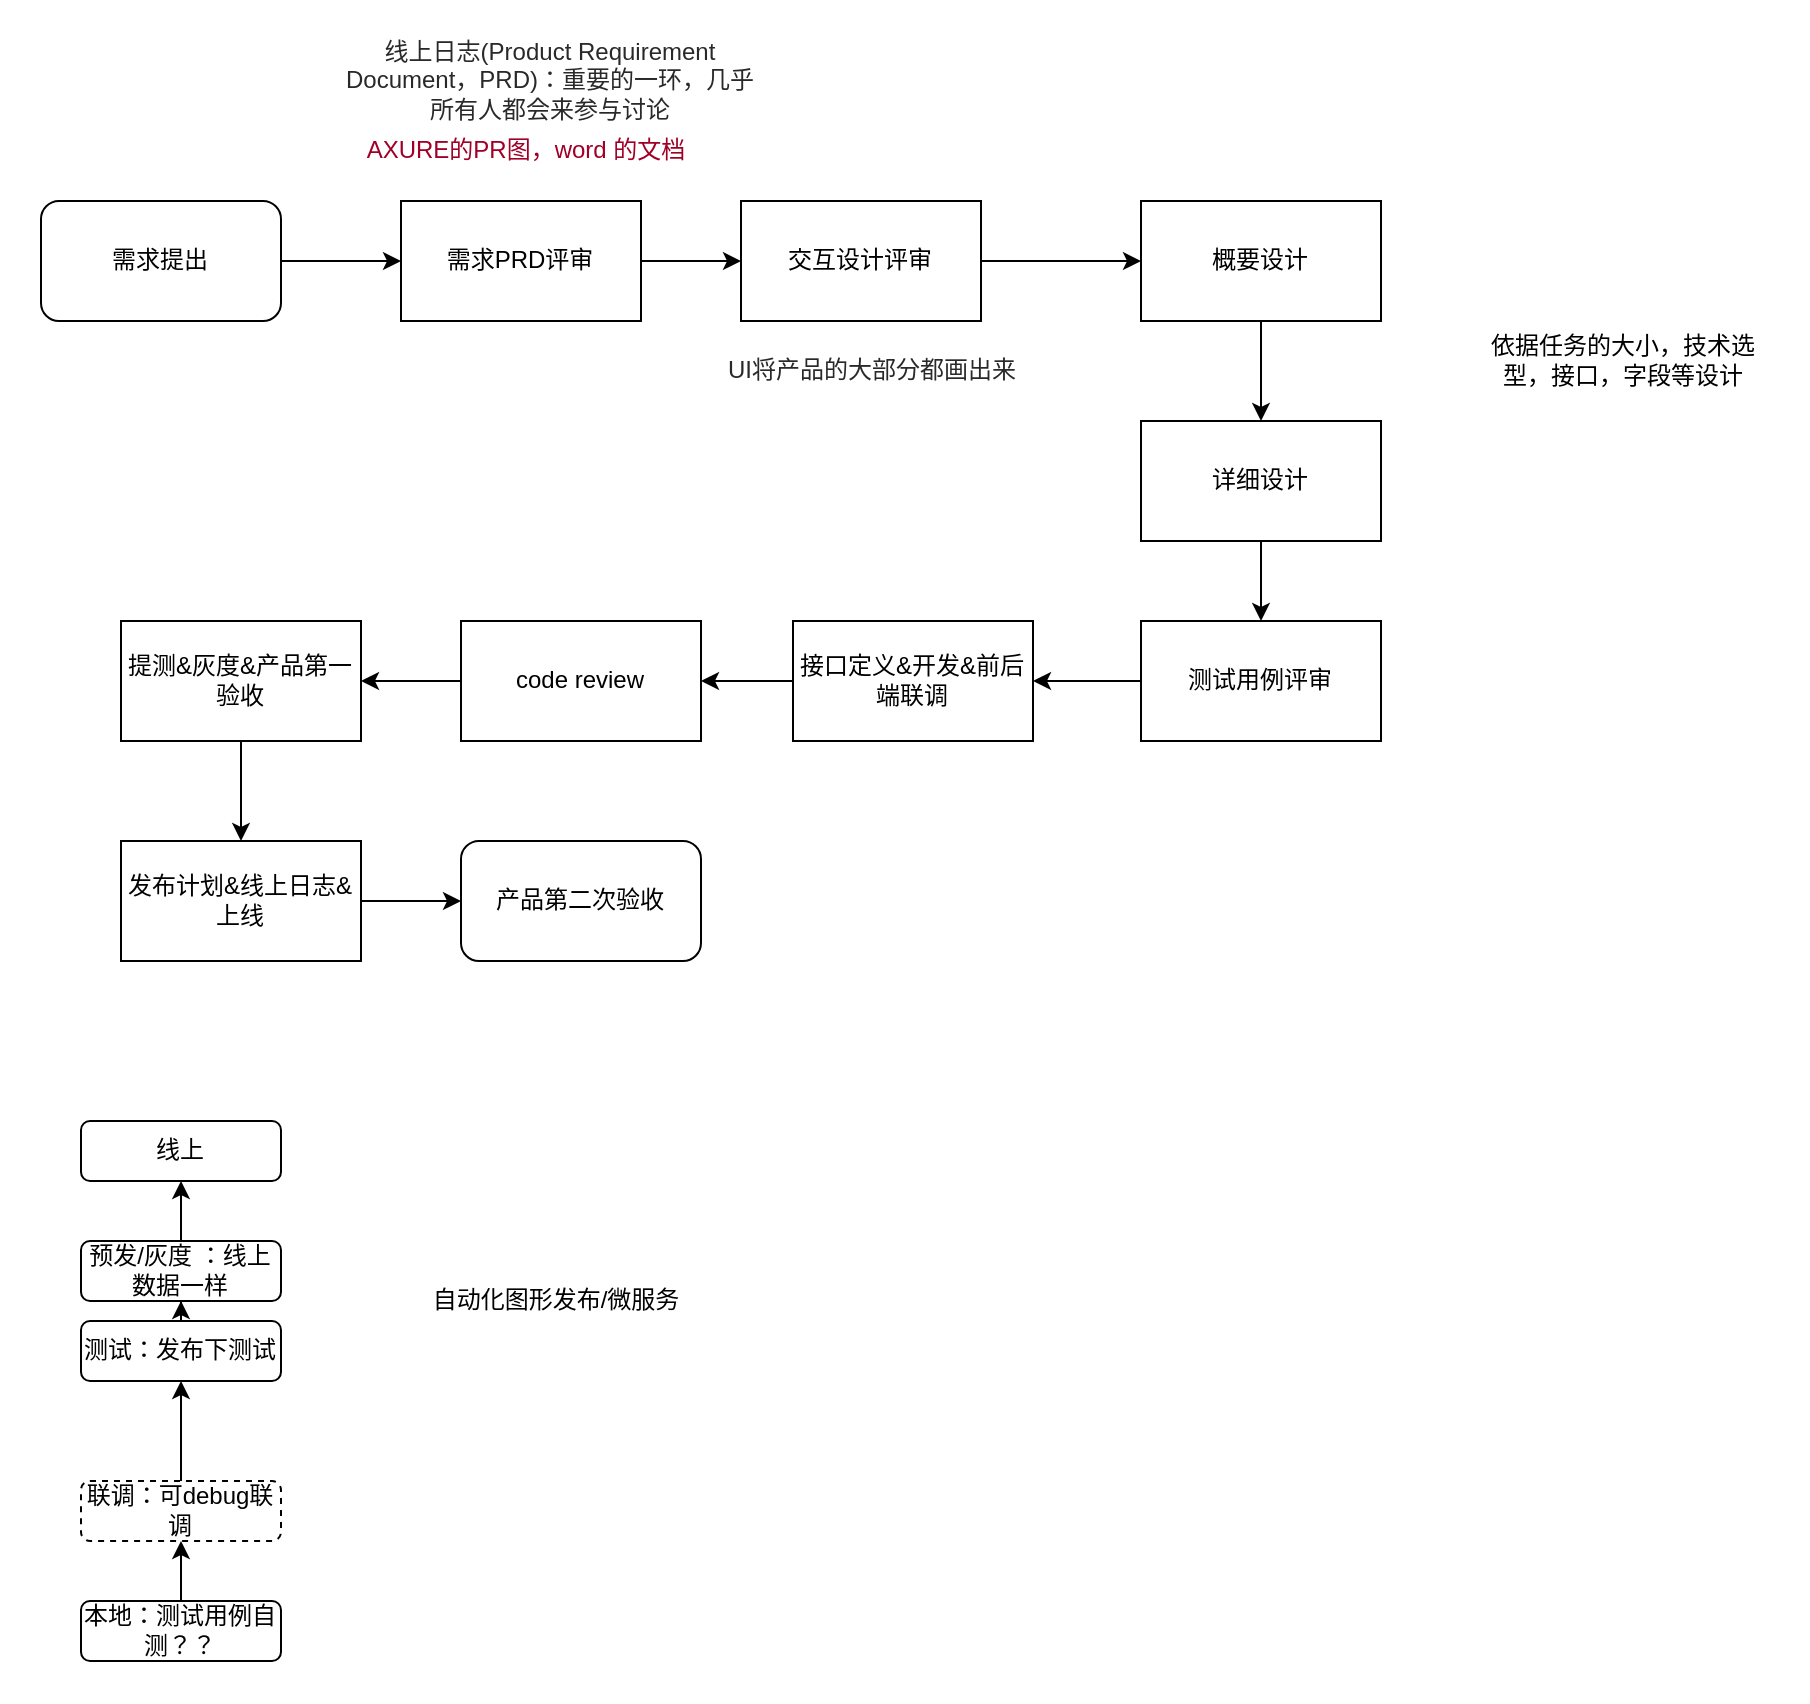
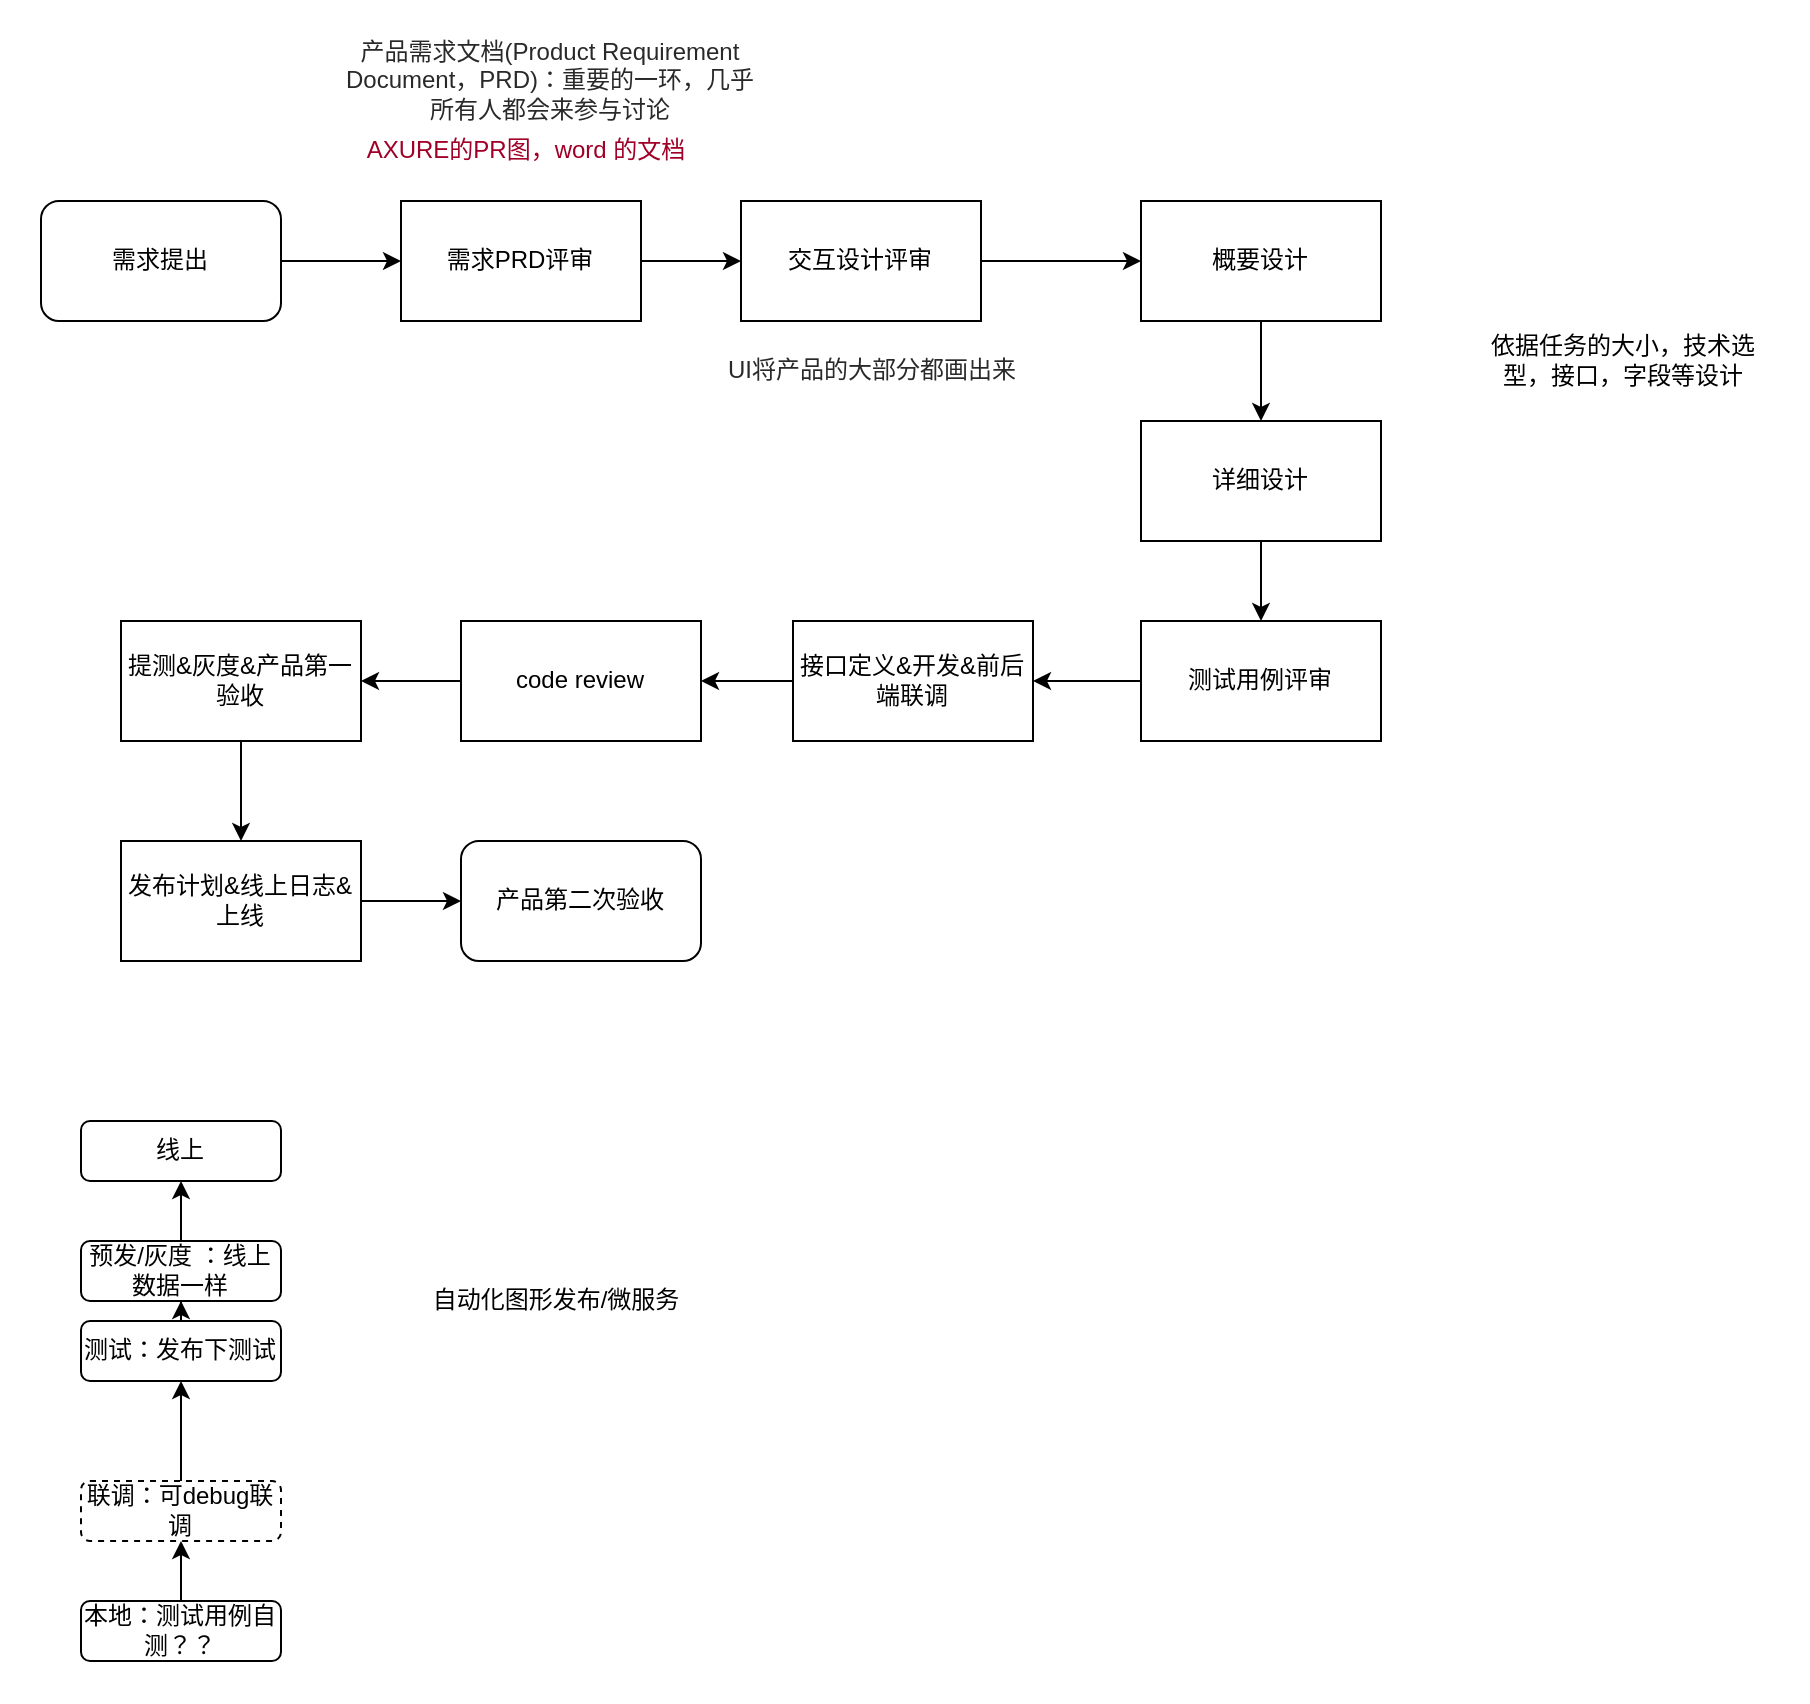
(551, 81) -> (551, 81)
